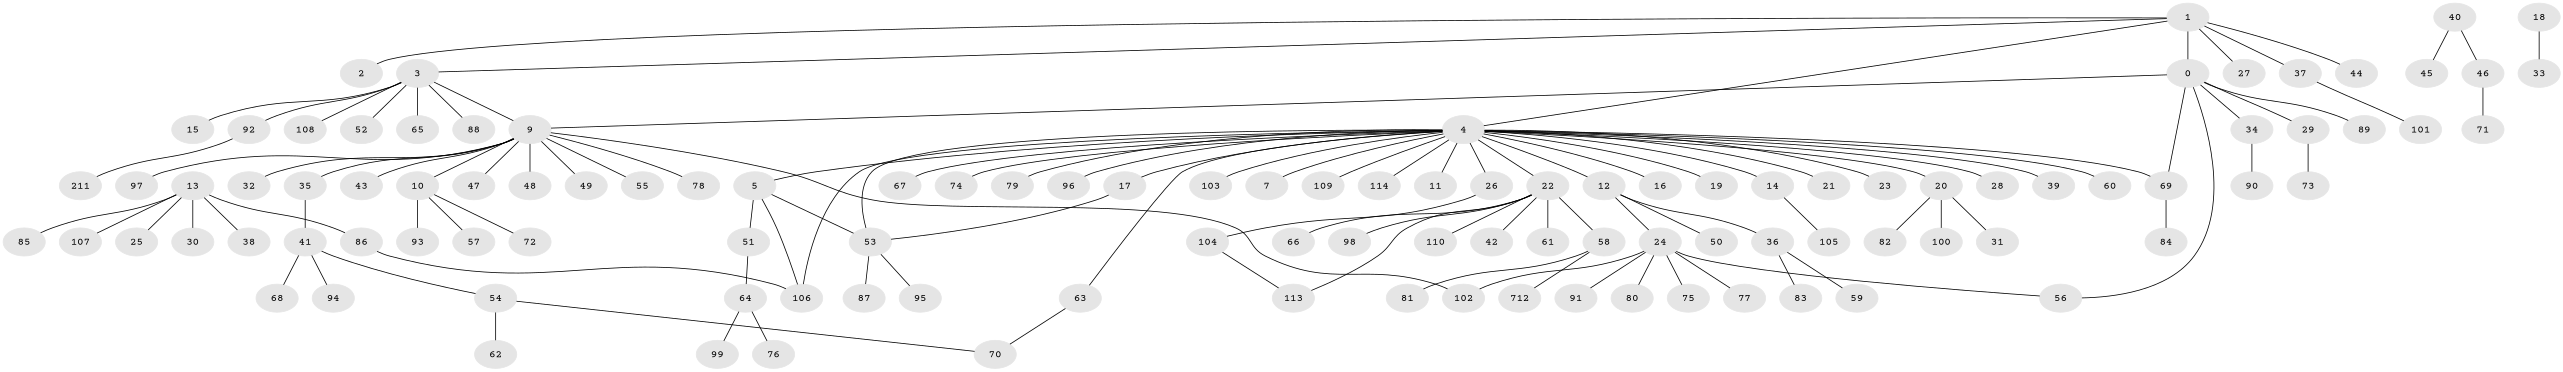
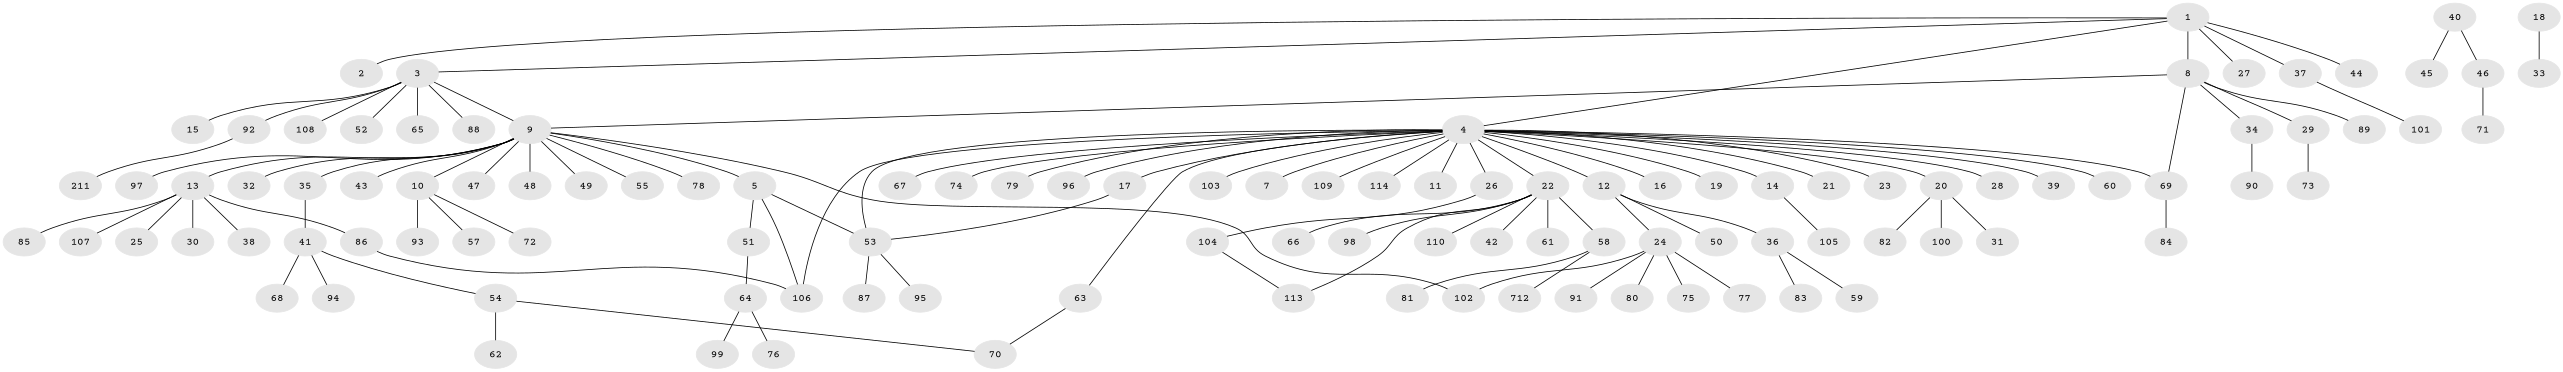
(2188, 73) -> (2188, 73)
(1107, 144) -> (655, 152)
none -> (361, 158)
(2061, 298) -> none
